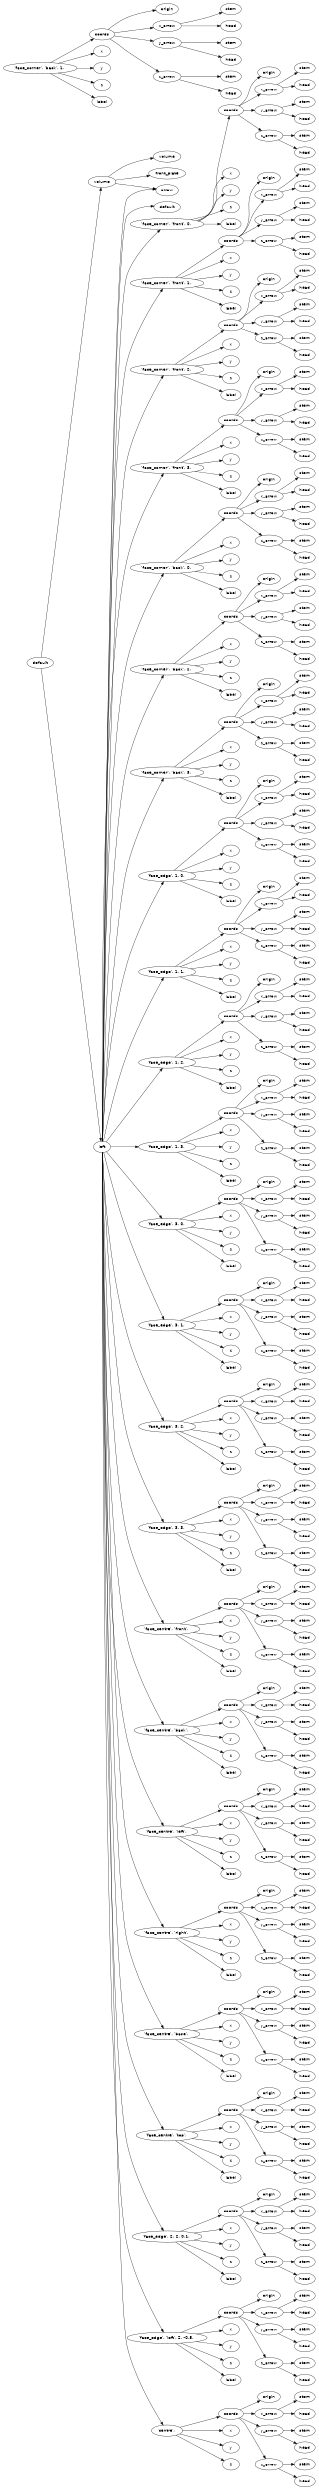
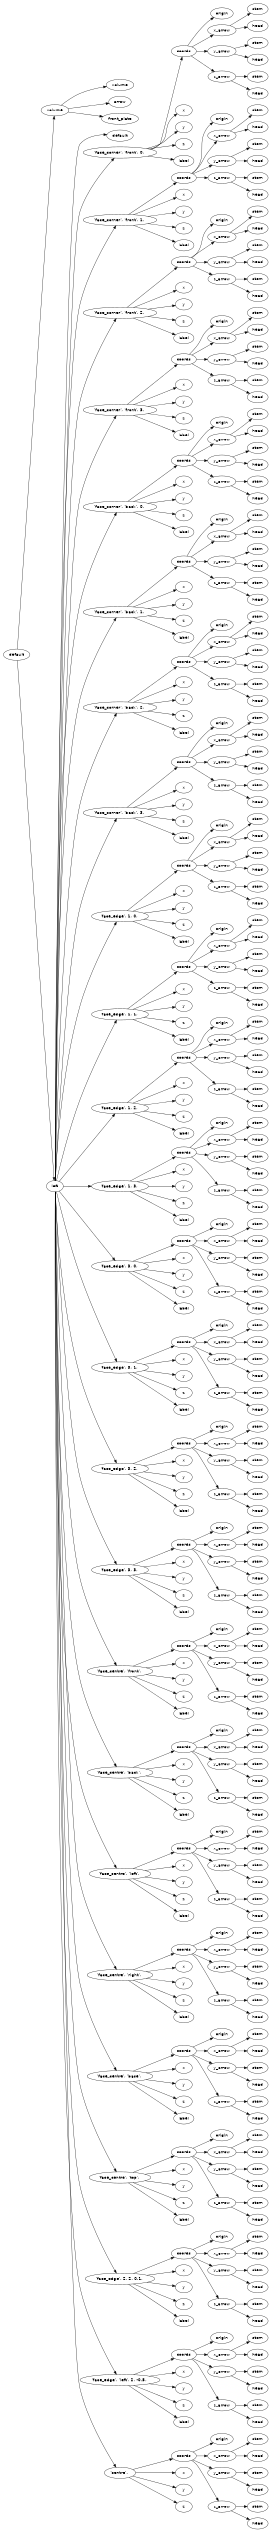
(109, 656) -> (64, 839)
